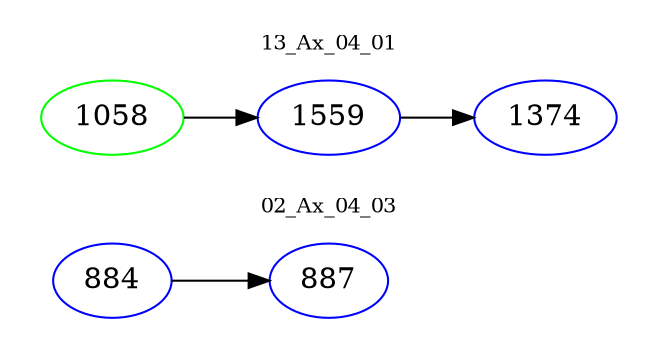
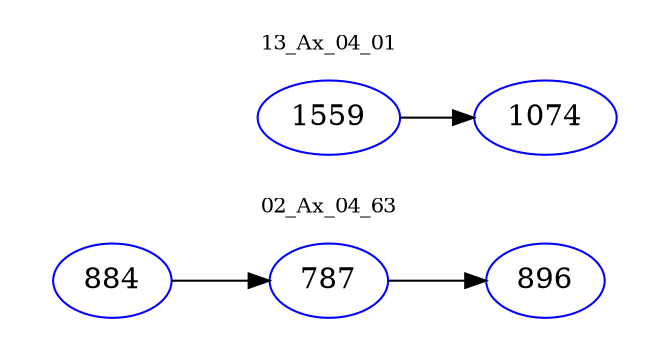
(112, 118) -> none
(545, 118) -> (545, 118)
(329, 207) -> (329, 207)
(329, 281) -> (329, 281)
none -> (545, 281)
